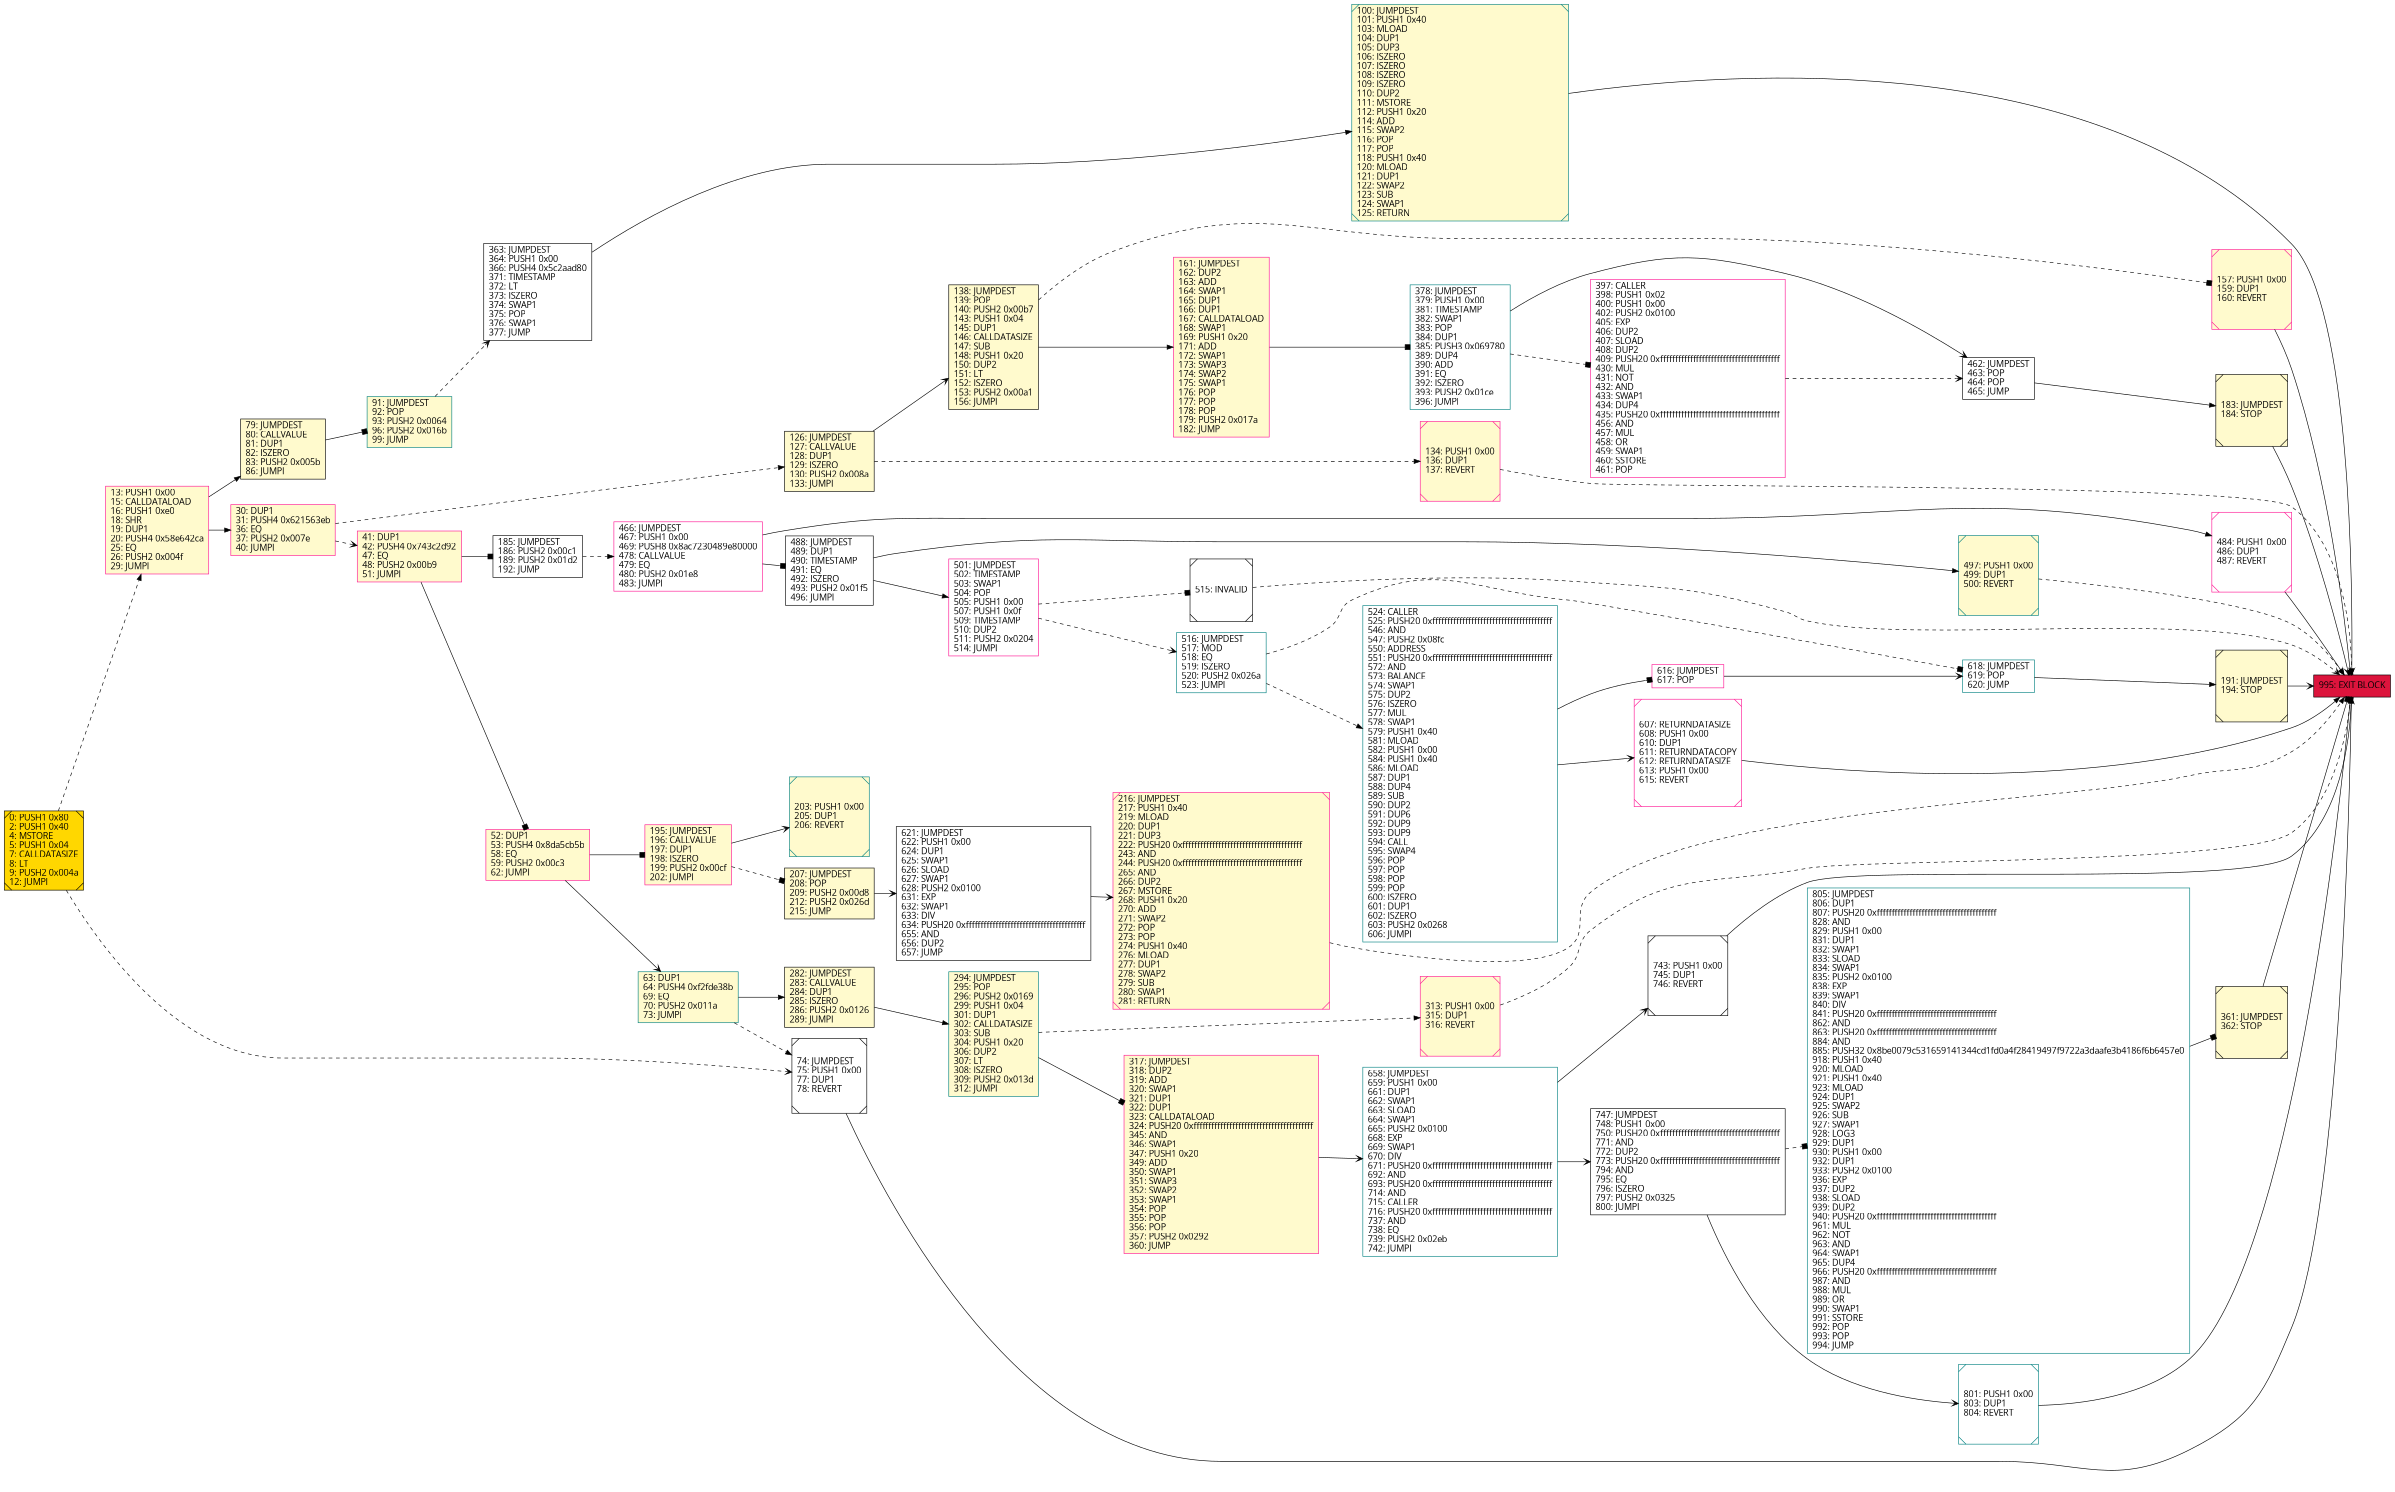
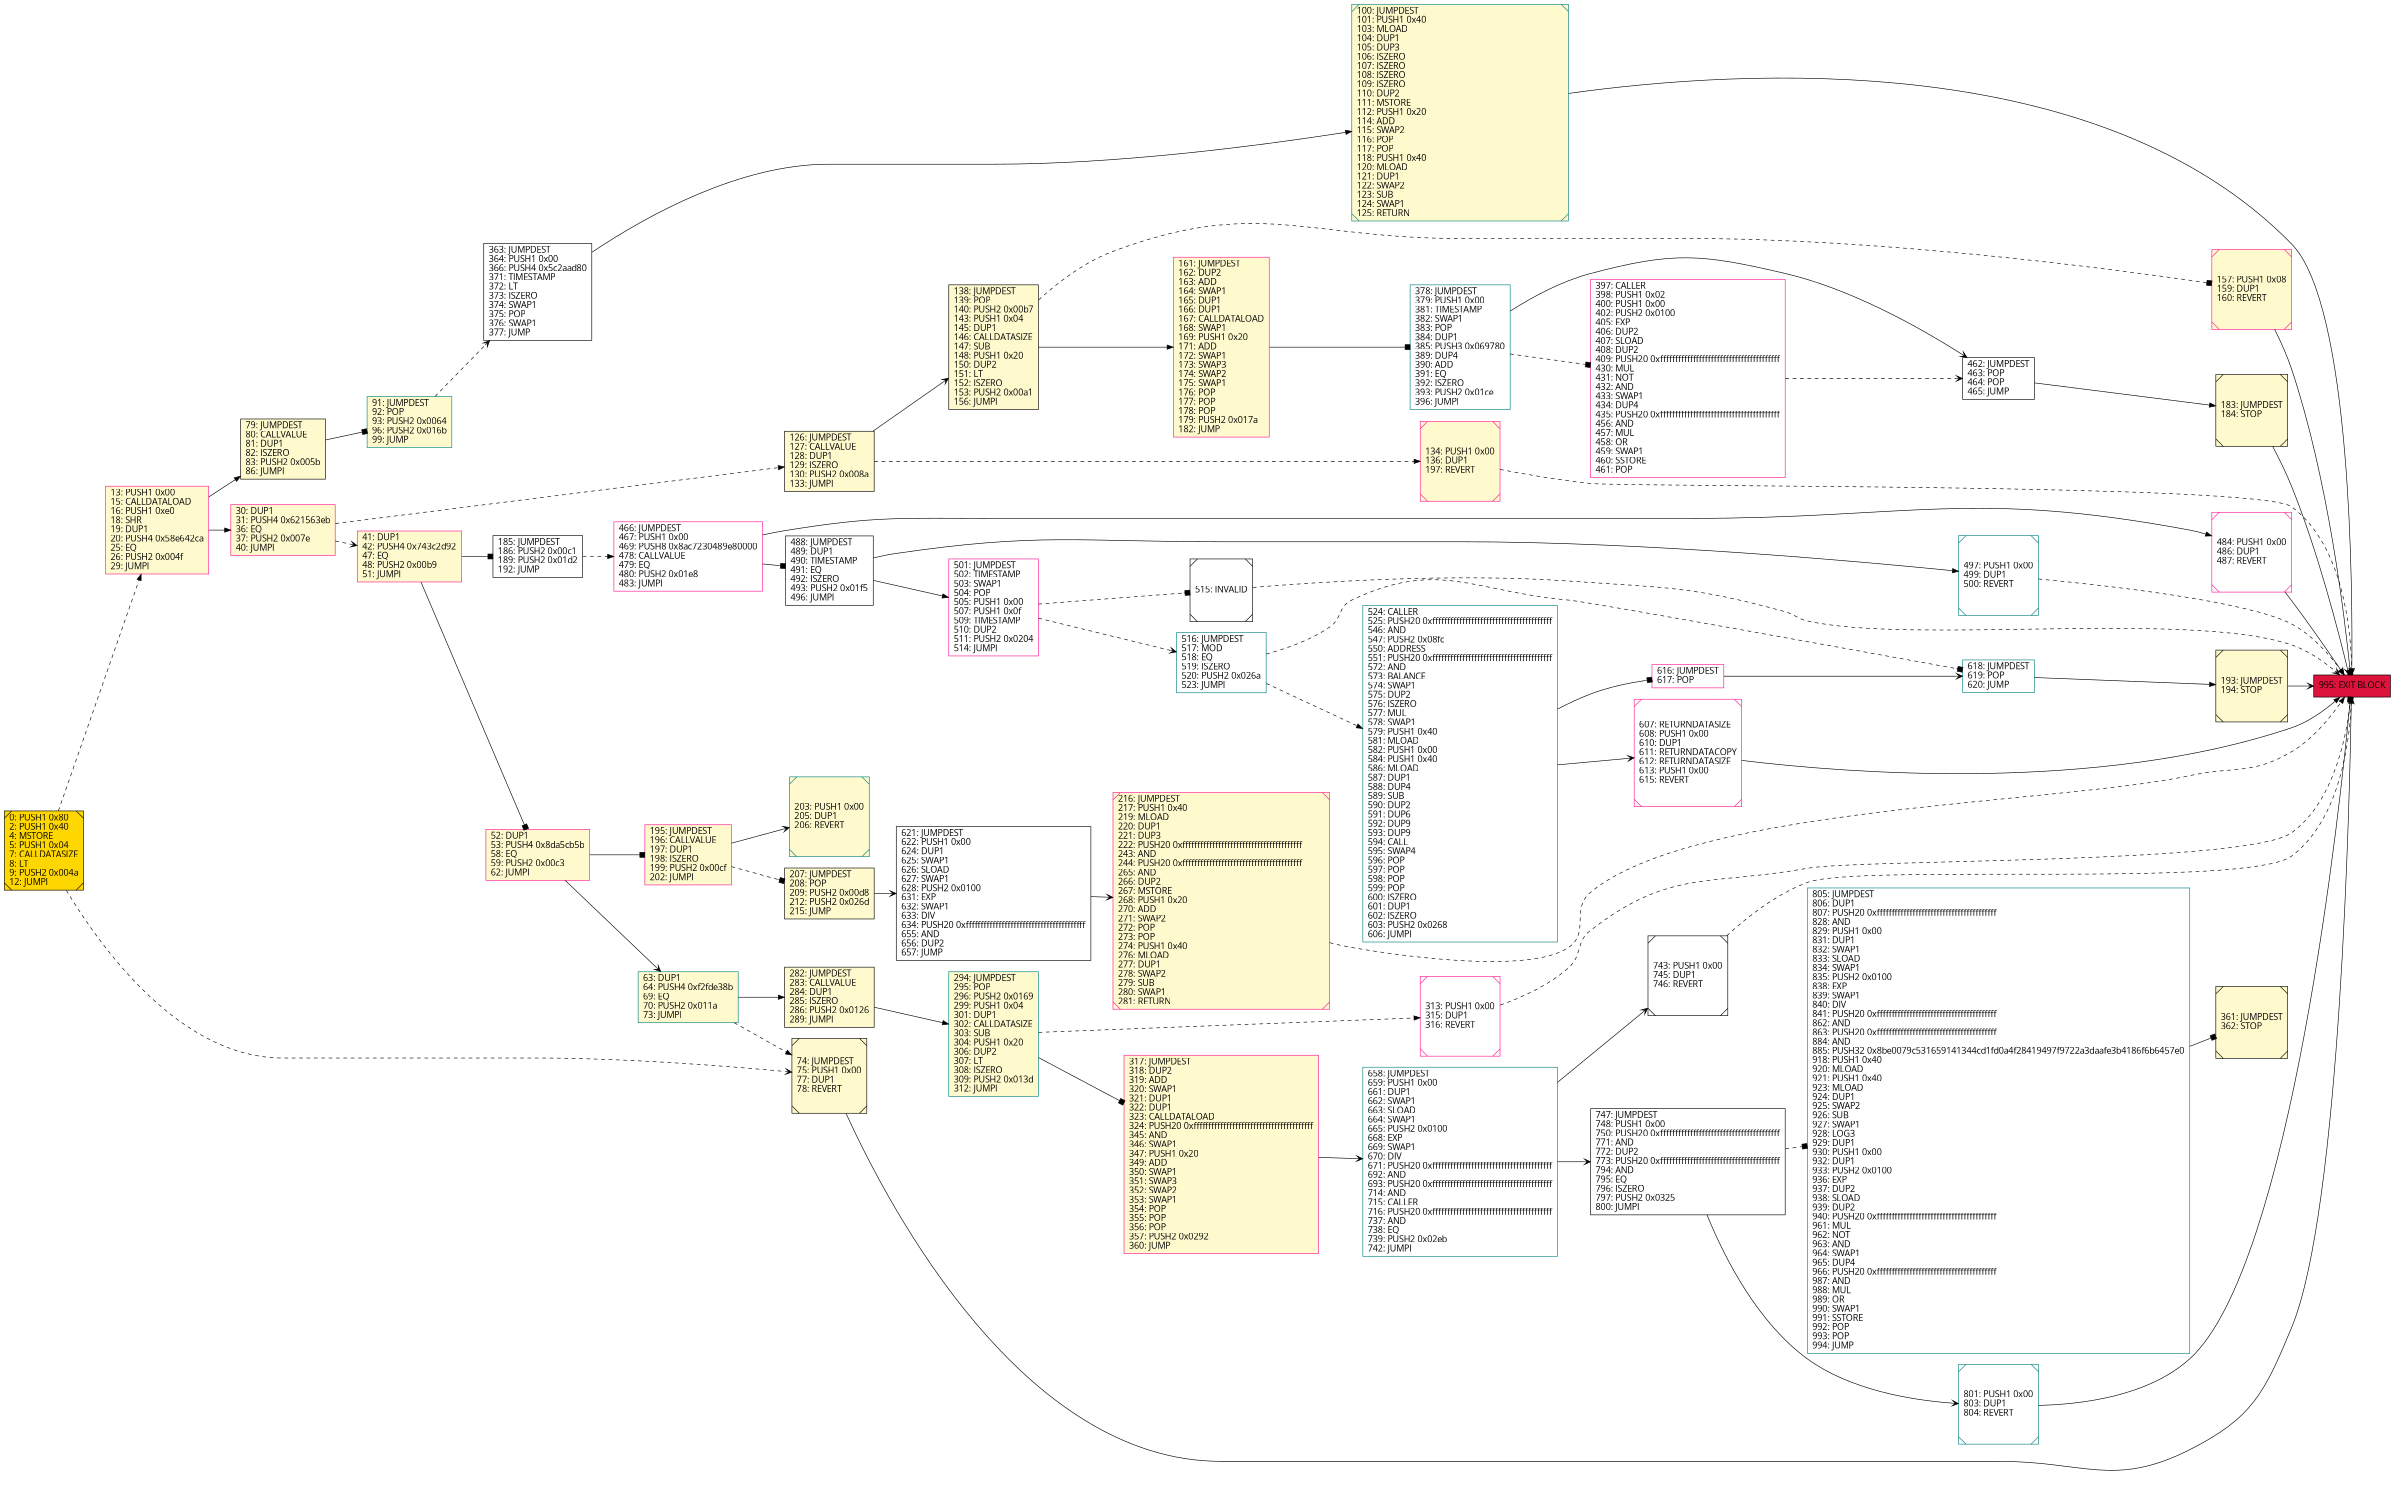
(2252, 289) -> (2252, 289)
(1460, 461) -> (1460, 461)
(1999, 576) -> (1999, 576)
(2252, 686) -> (2252, 686)
(2303, 852) -> none
(2086, 874) -> (2086, 874)
(1460, 1016) -> (1460, 1016)
(829, 1076) -> (829, 1076)
